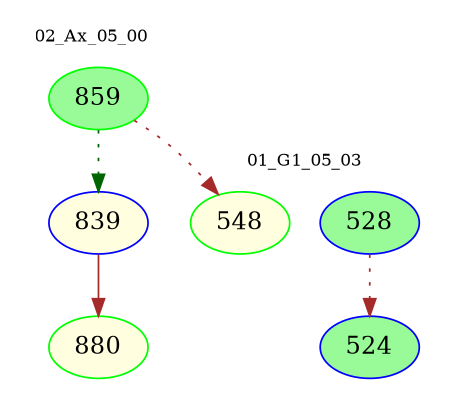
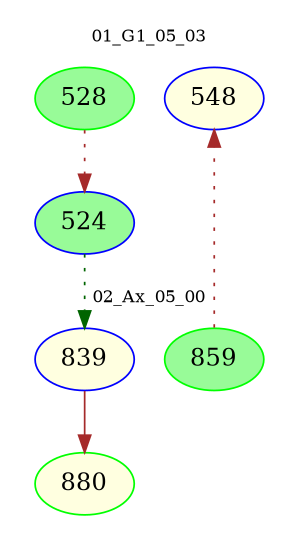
(98, 152) -> (85, 292)
(240, 223) -> (214, 98)
(370, 223) -> (85, 98)
